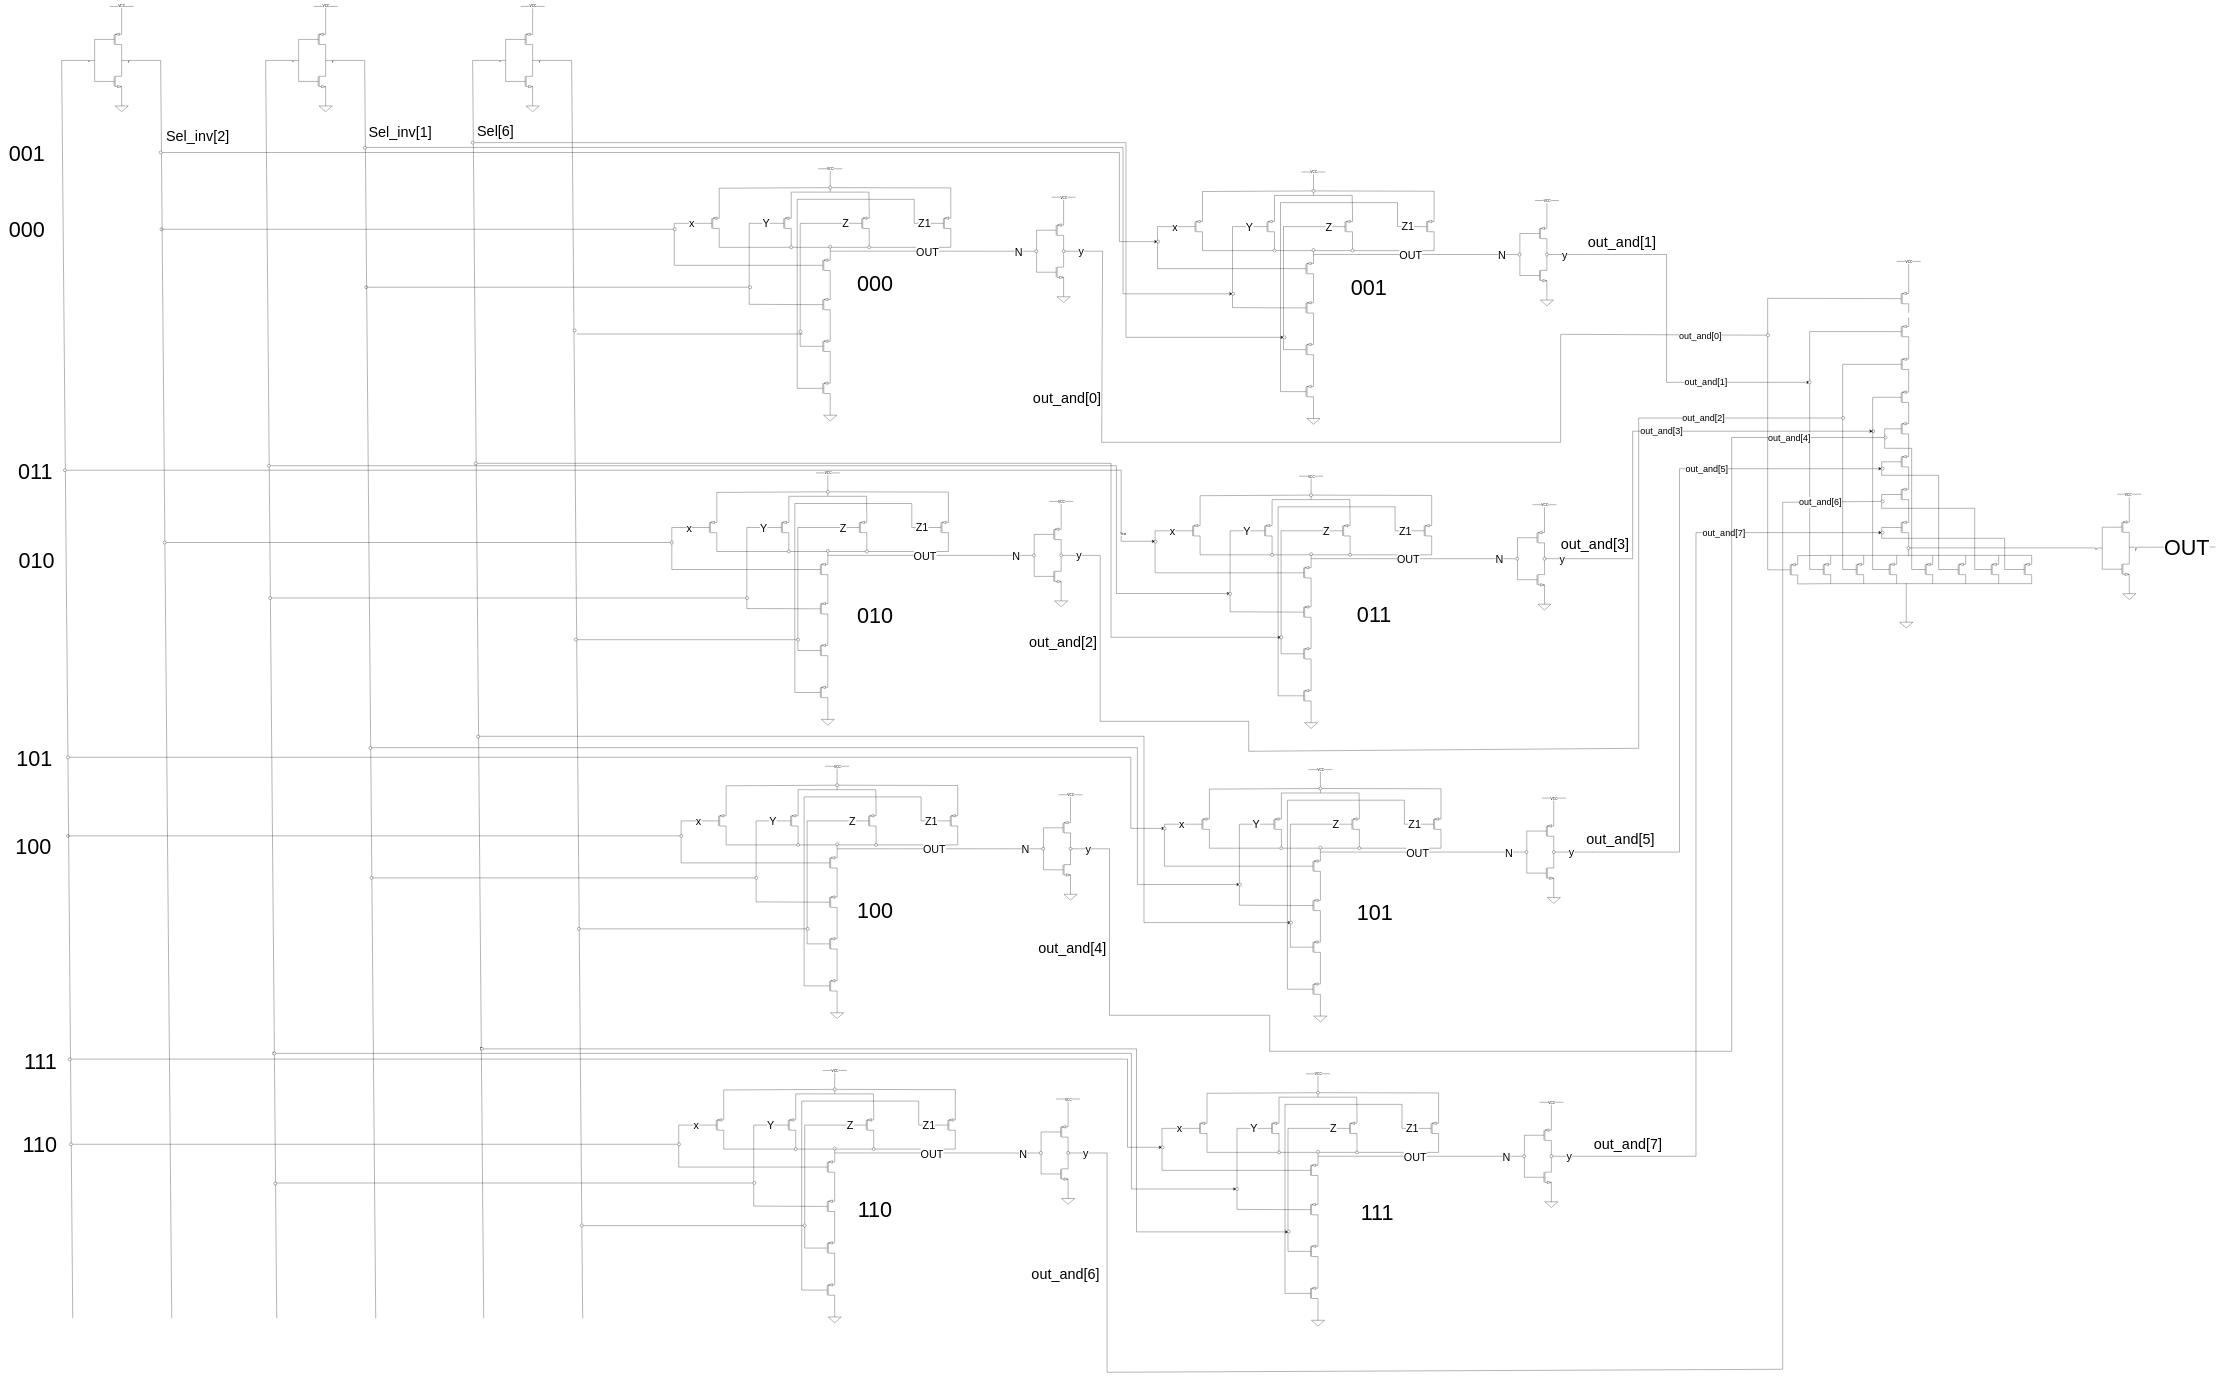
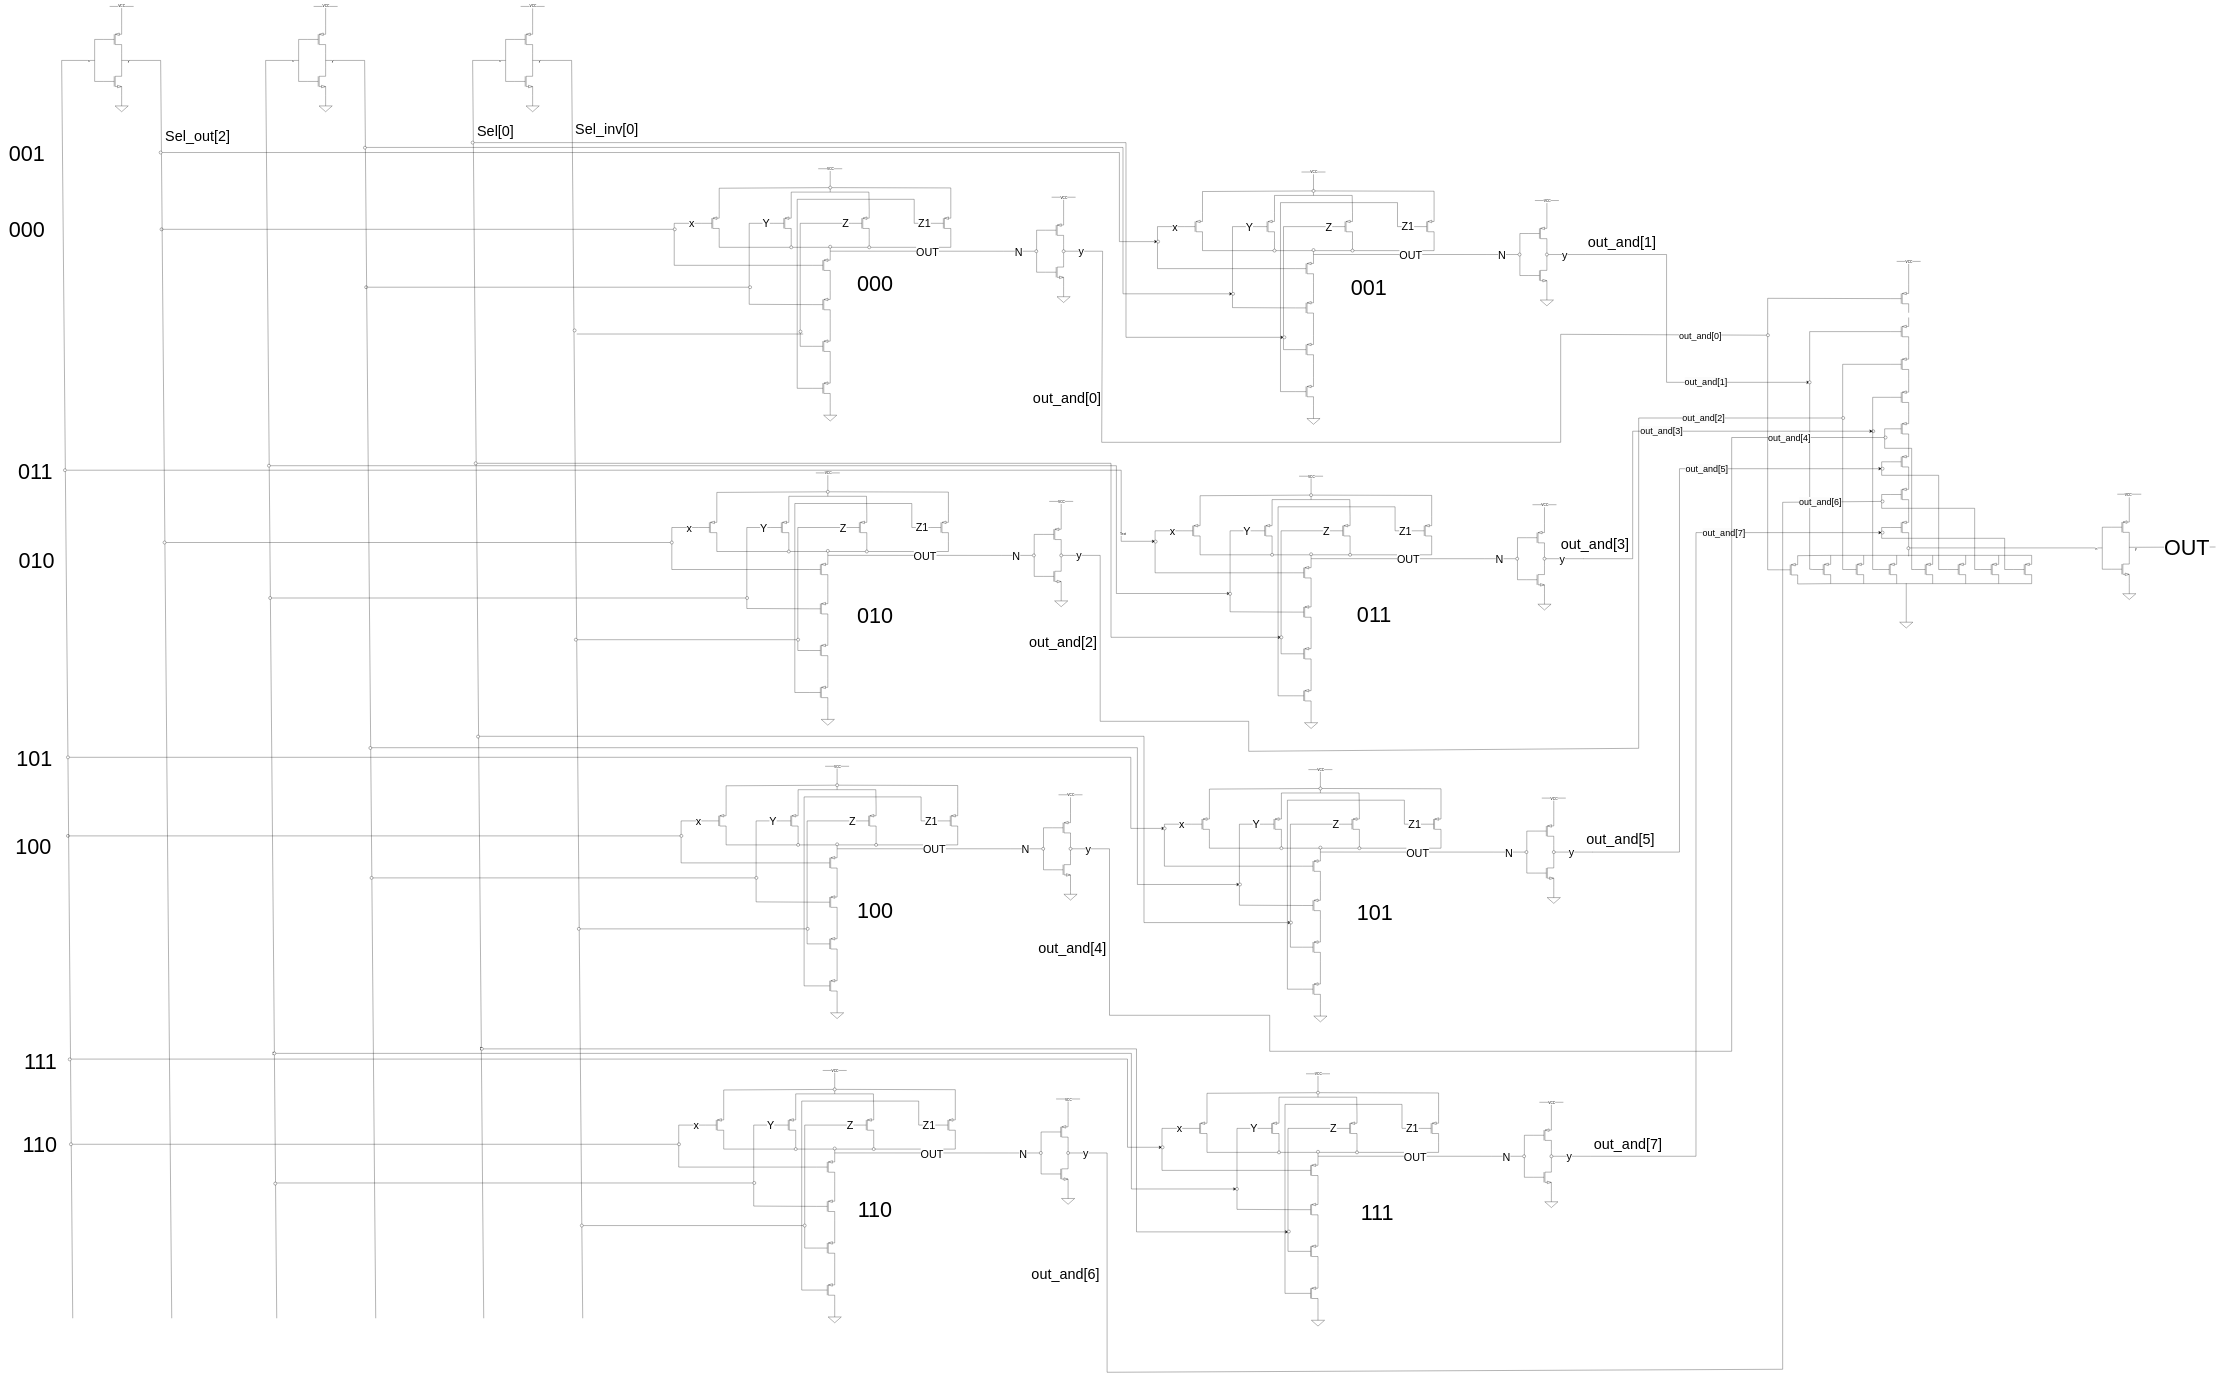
none -> (607, 129)
(496, 130) -> (496, 130)
(400, 132) -> none
(198, 135) -> (198, 135)
